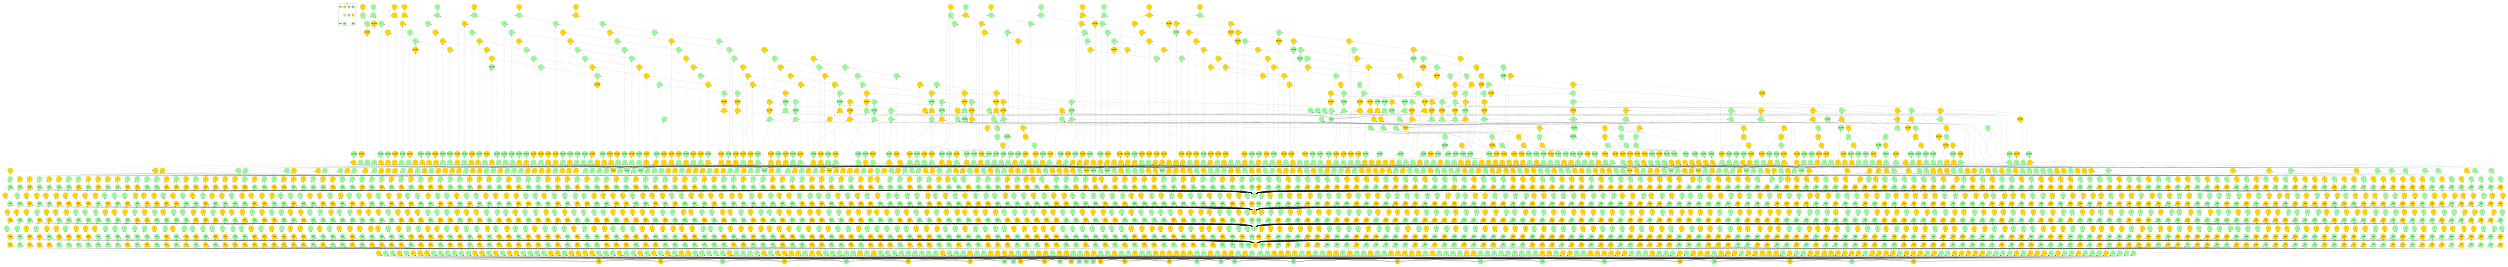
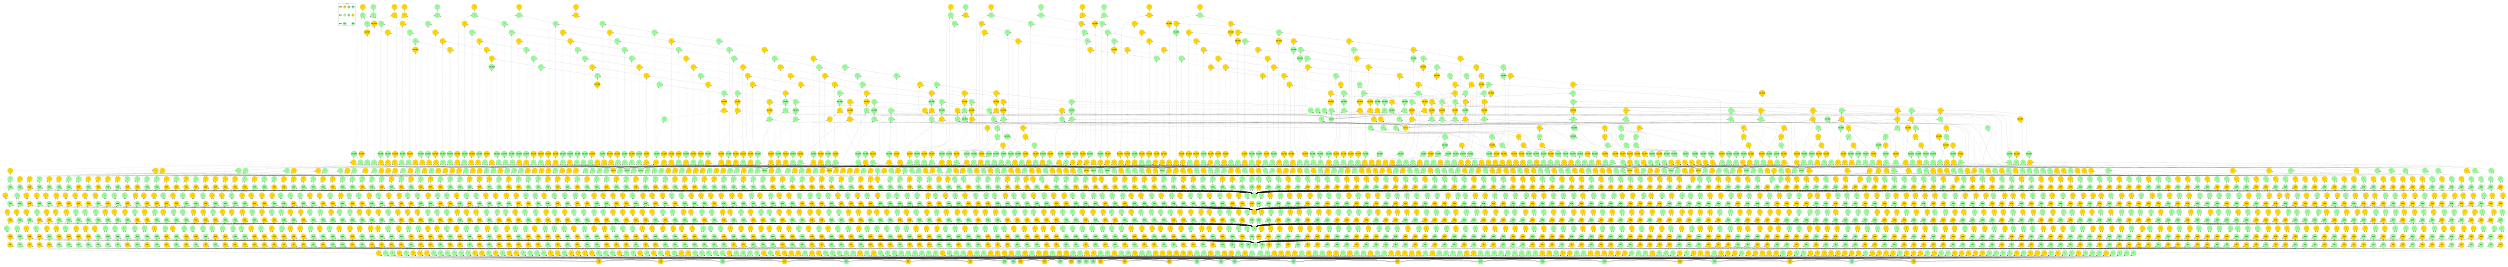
none -> (340, 15)
(1255, 245) -> (1255, 245)
